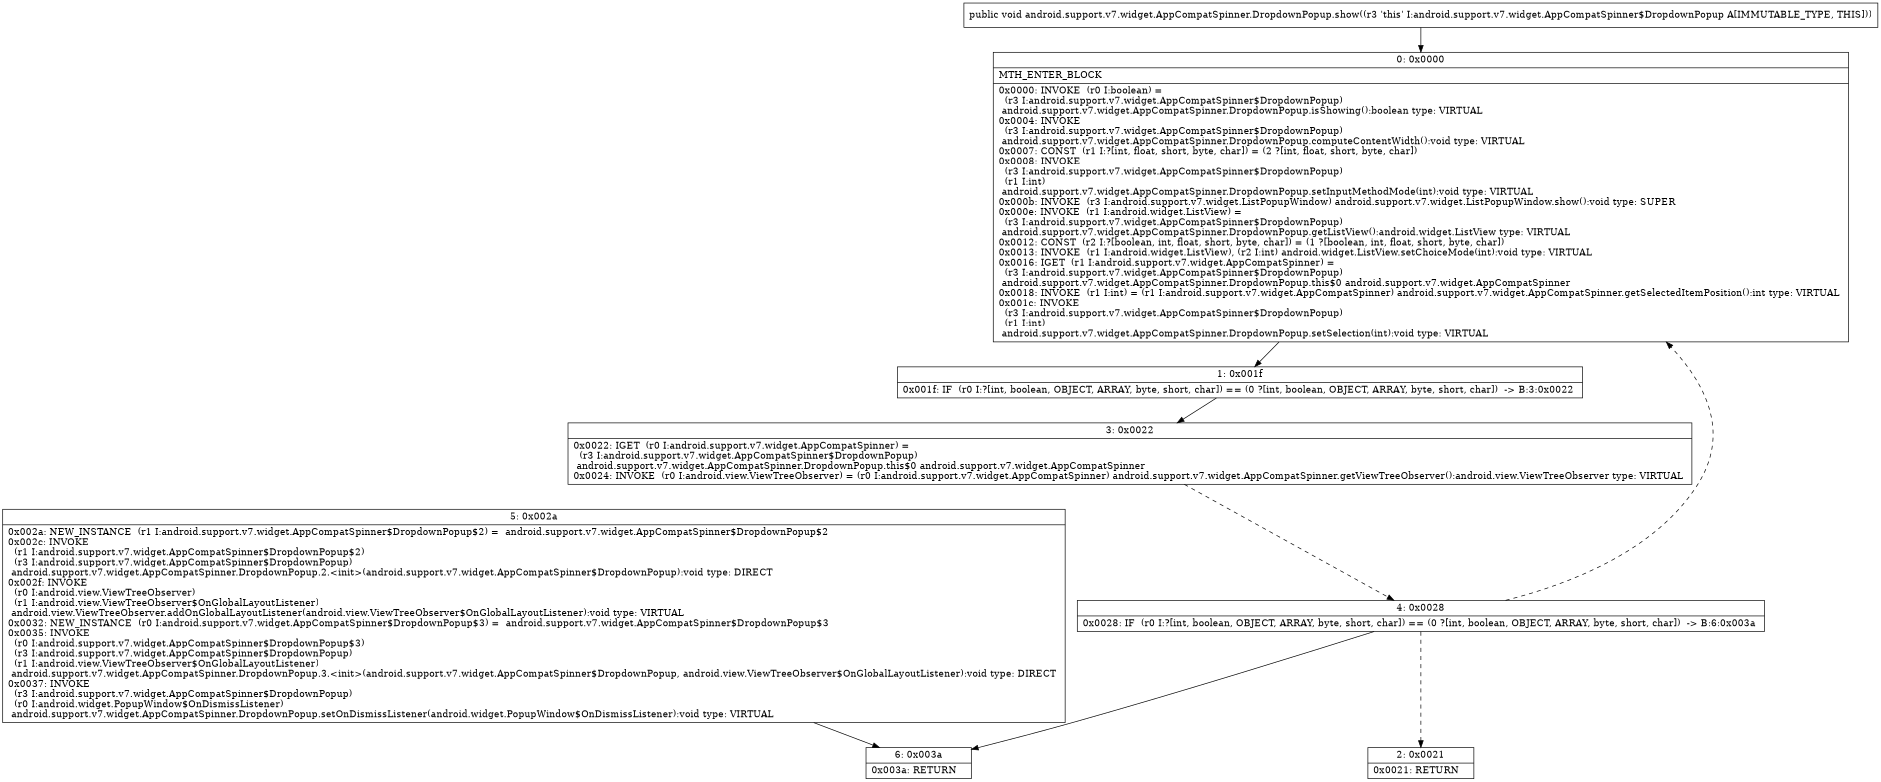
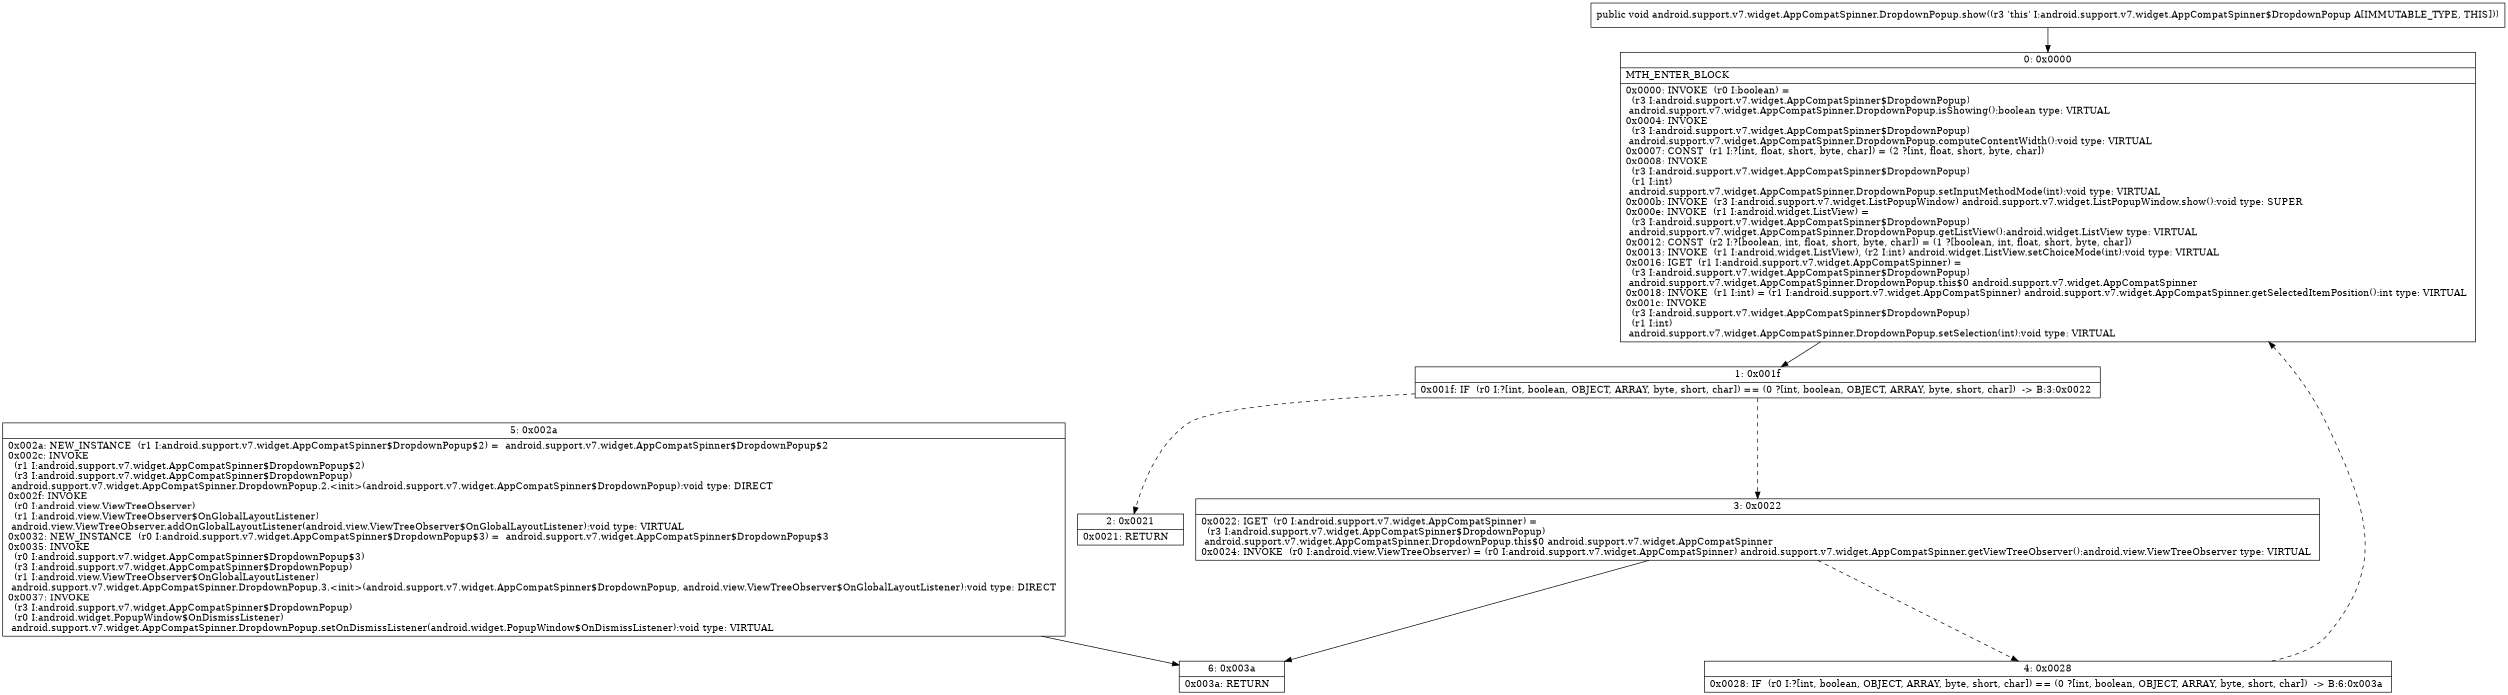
(1200, 409) -> (1758, 445)
(1421, 686) -> (1250, 408)
(1177, 692) -> (1470, 610)
